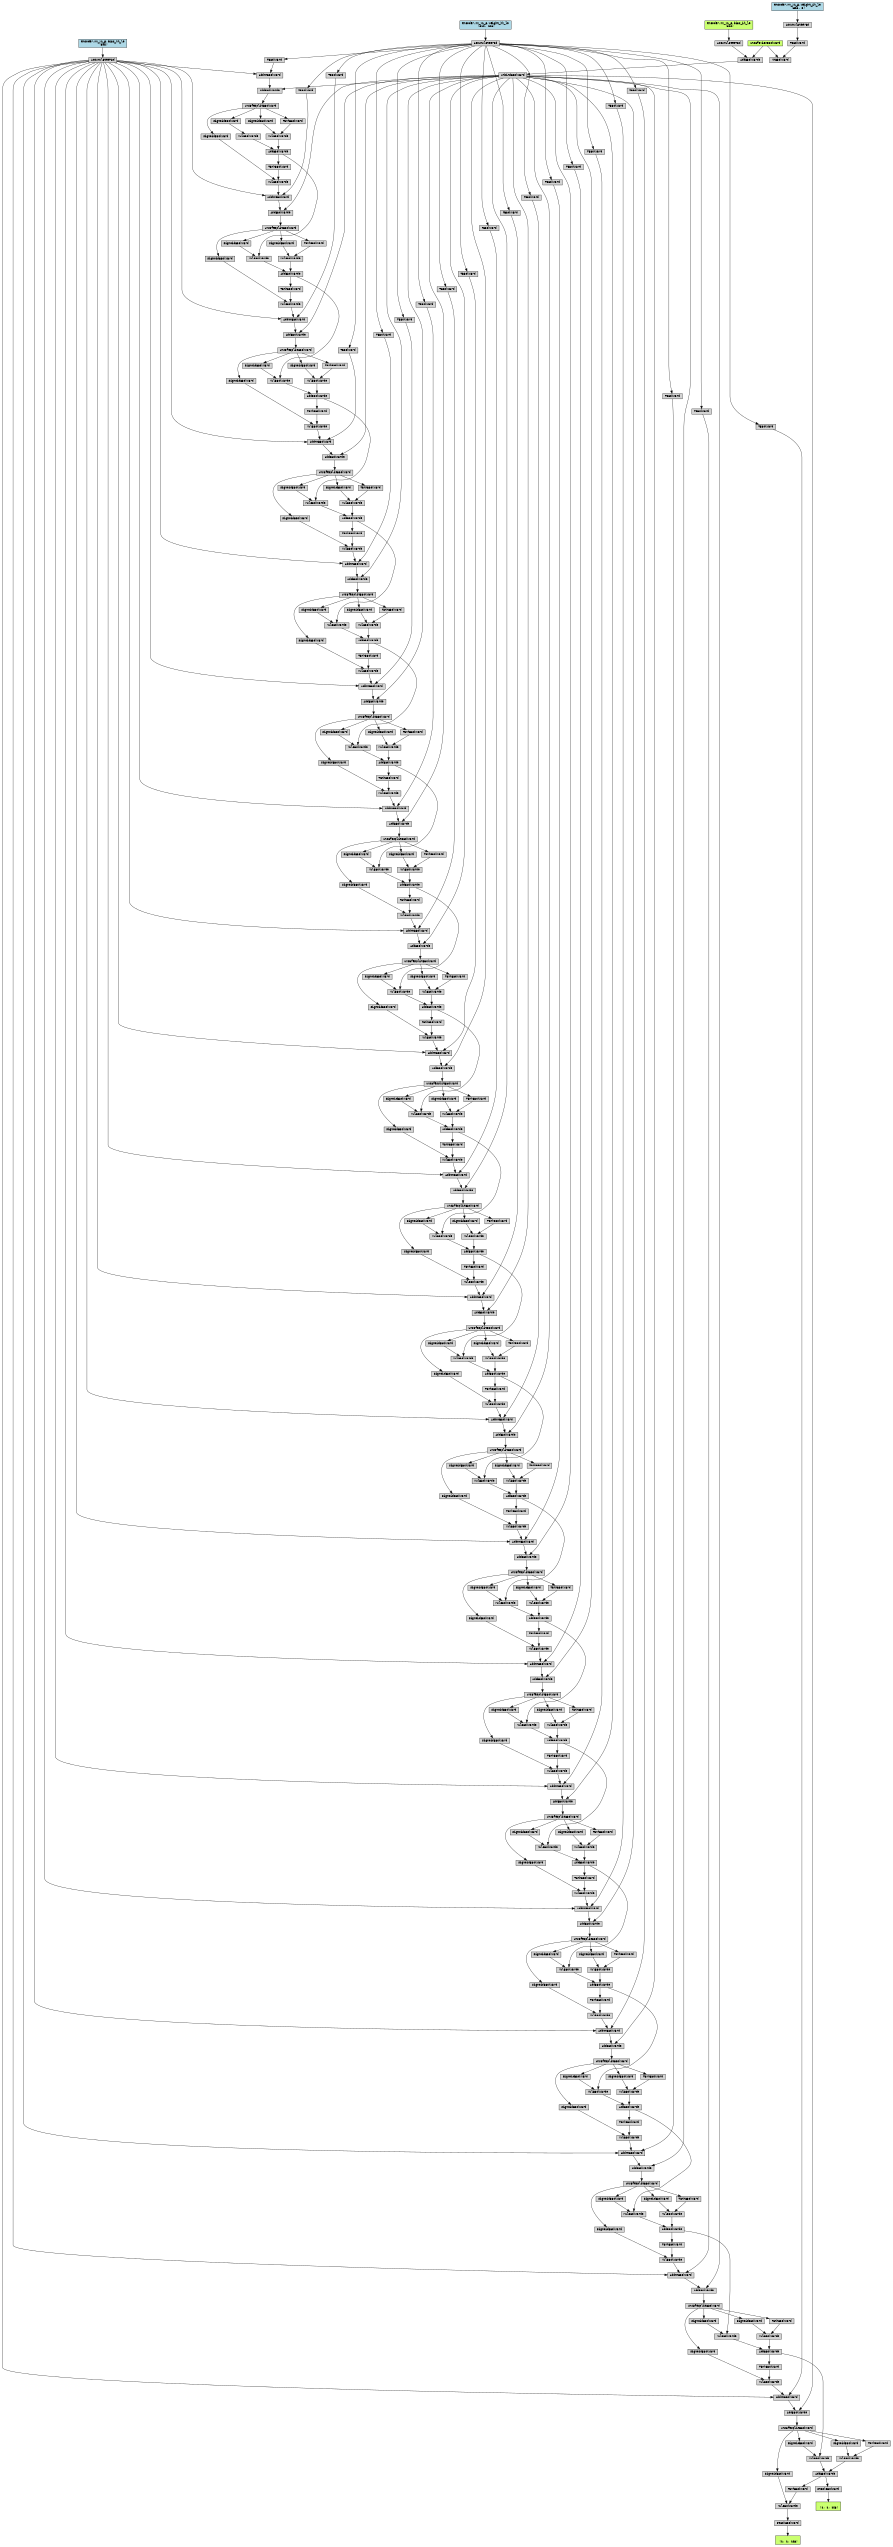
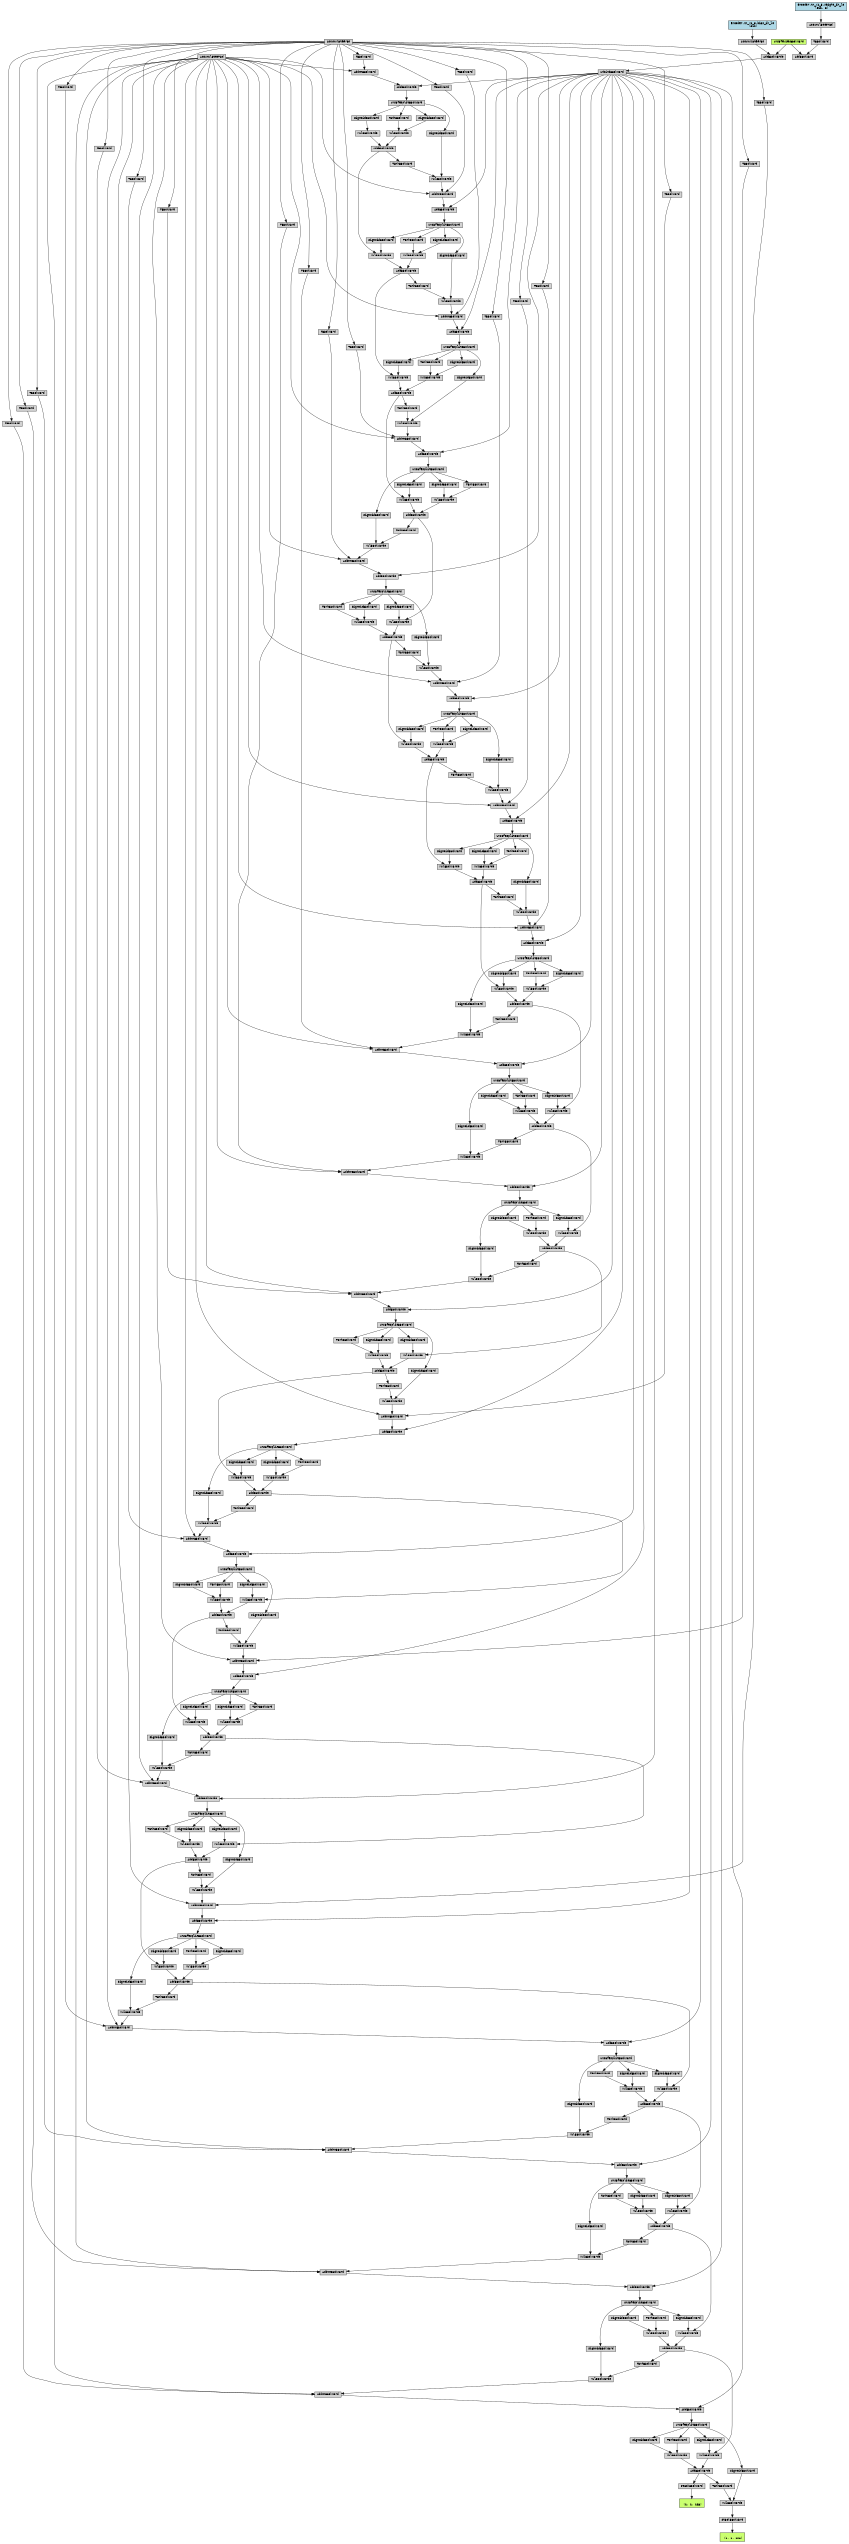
(486, 25) -> none
(729, 25) -> (752, 25)
(103, 43) -> none
(780, 60) -> (804, 57)
